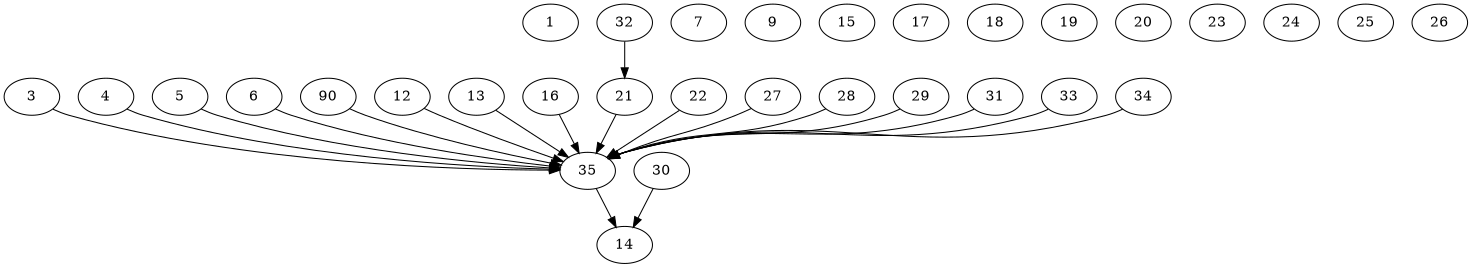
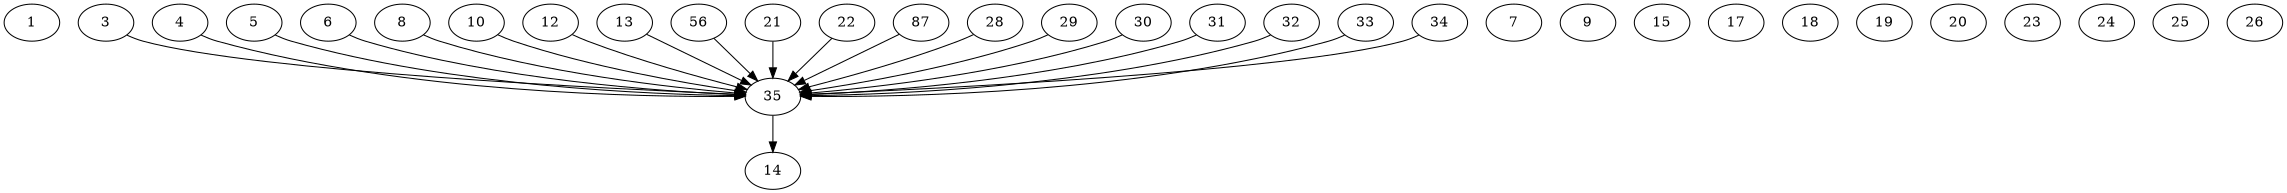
none -> (402, 23)
(625, 55) -> (1124, 70)
(328, 97) -> (477, 23)
(551, 97) -> (699, 23)
(773, 97) -> (921, 23)
(646, 203) -> (969, 73)
